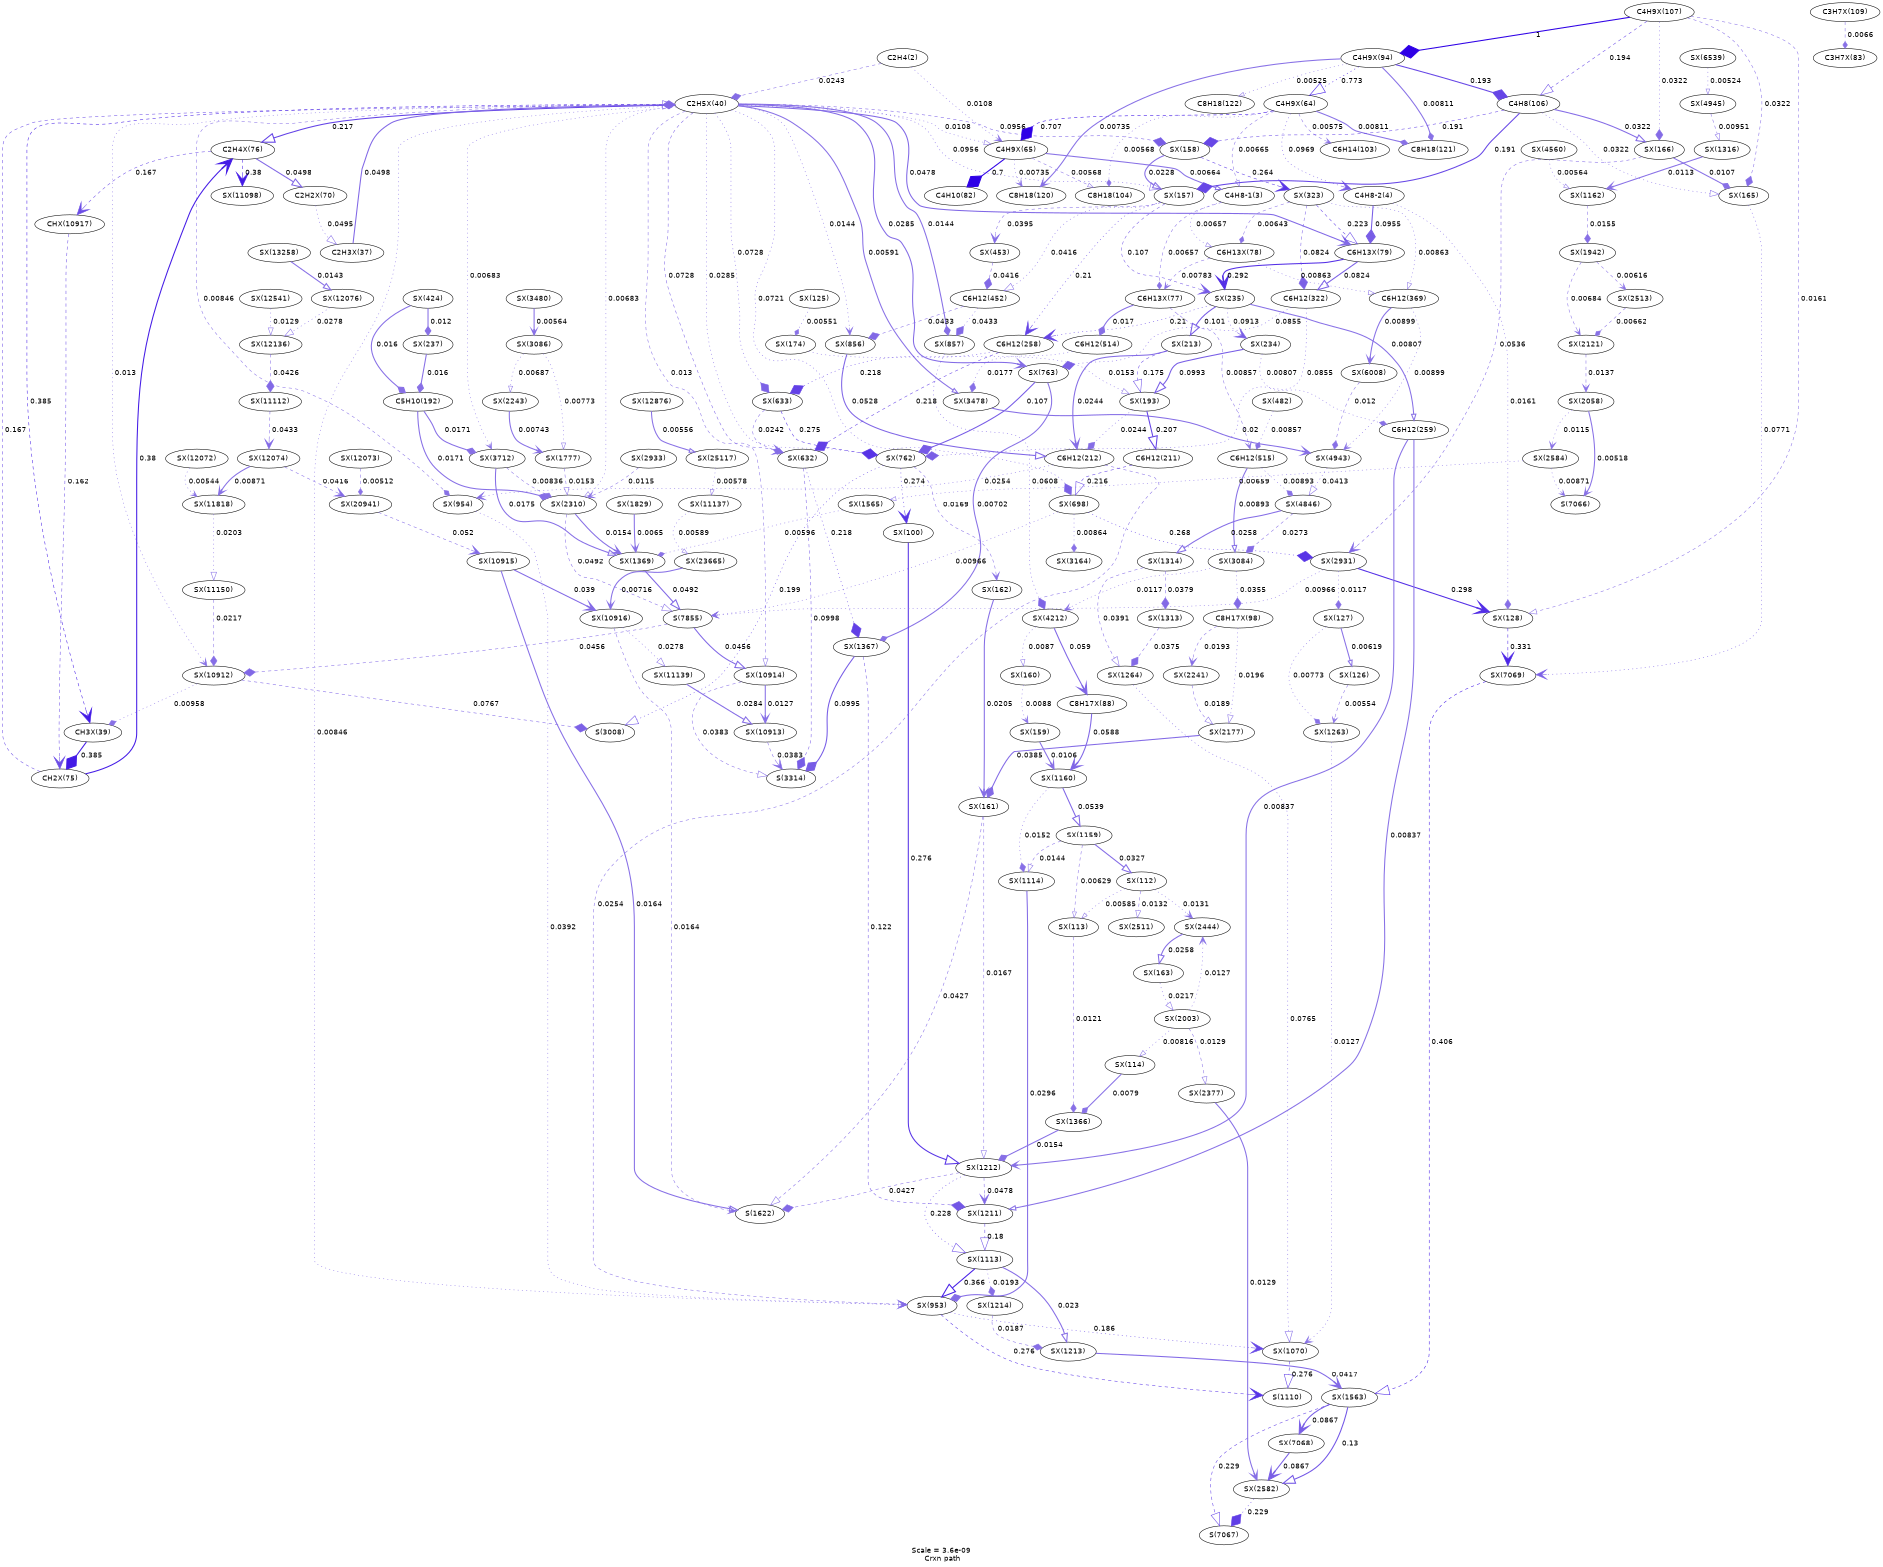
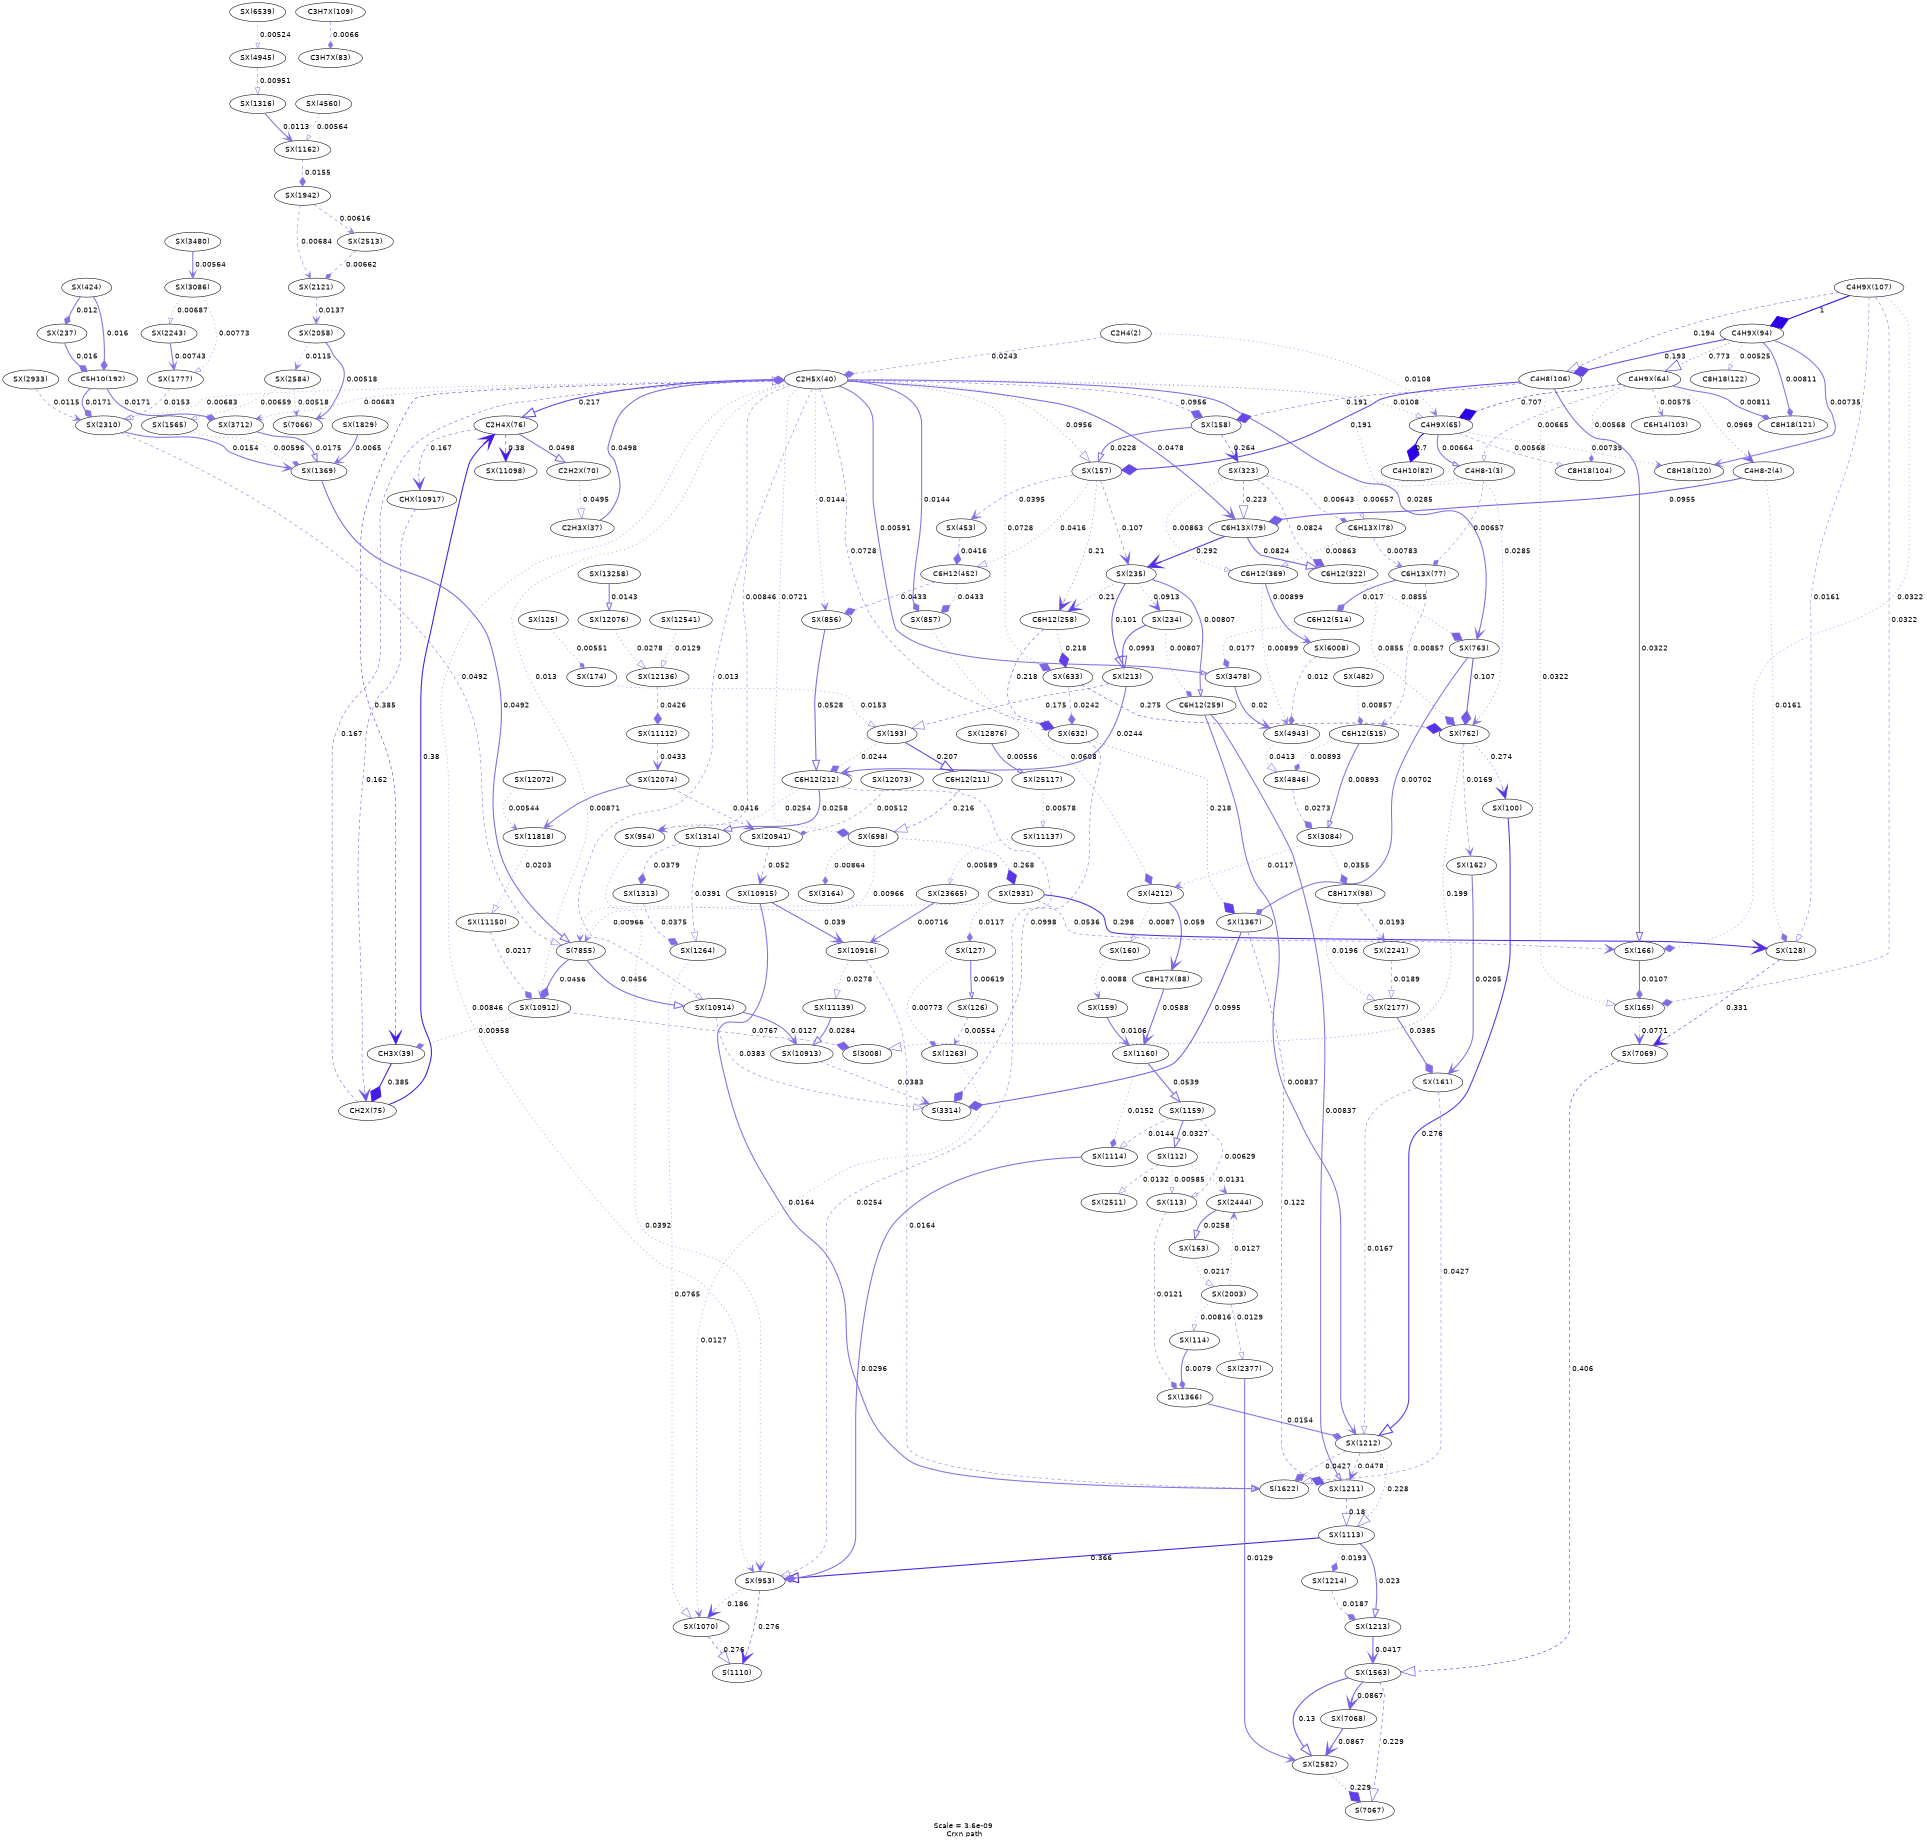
(1500, 299) -> (1314, 941)
(1198, 358) -> (1128, 637)
(525, 482) -> none
(1573, 482) -> (313, 402)
(1230, 523) -> (783, 826)
(462, 653) -> (556, 972)
